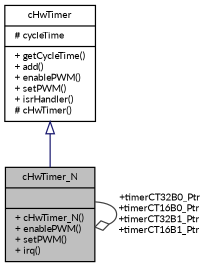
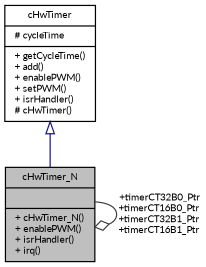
(41, 240) -> (45, 240)
